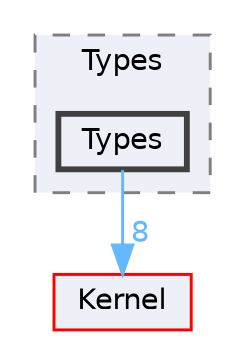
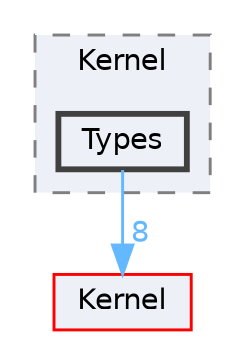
(123, 63) -> (123, 63)
